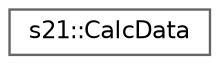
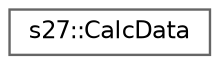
(110, 32) -> (110, 32)
